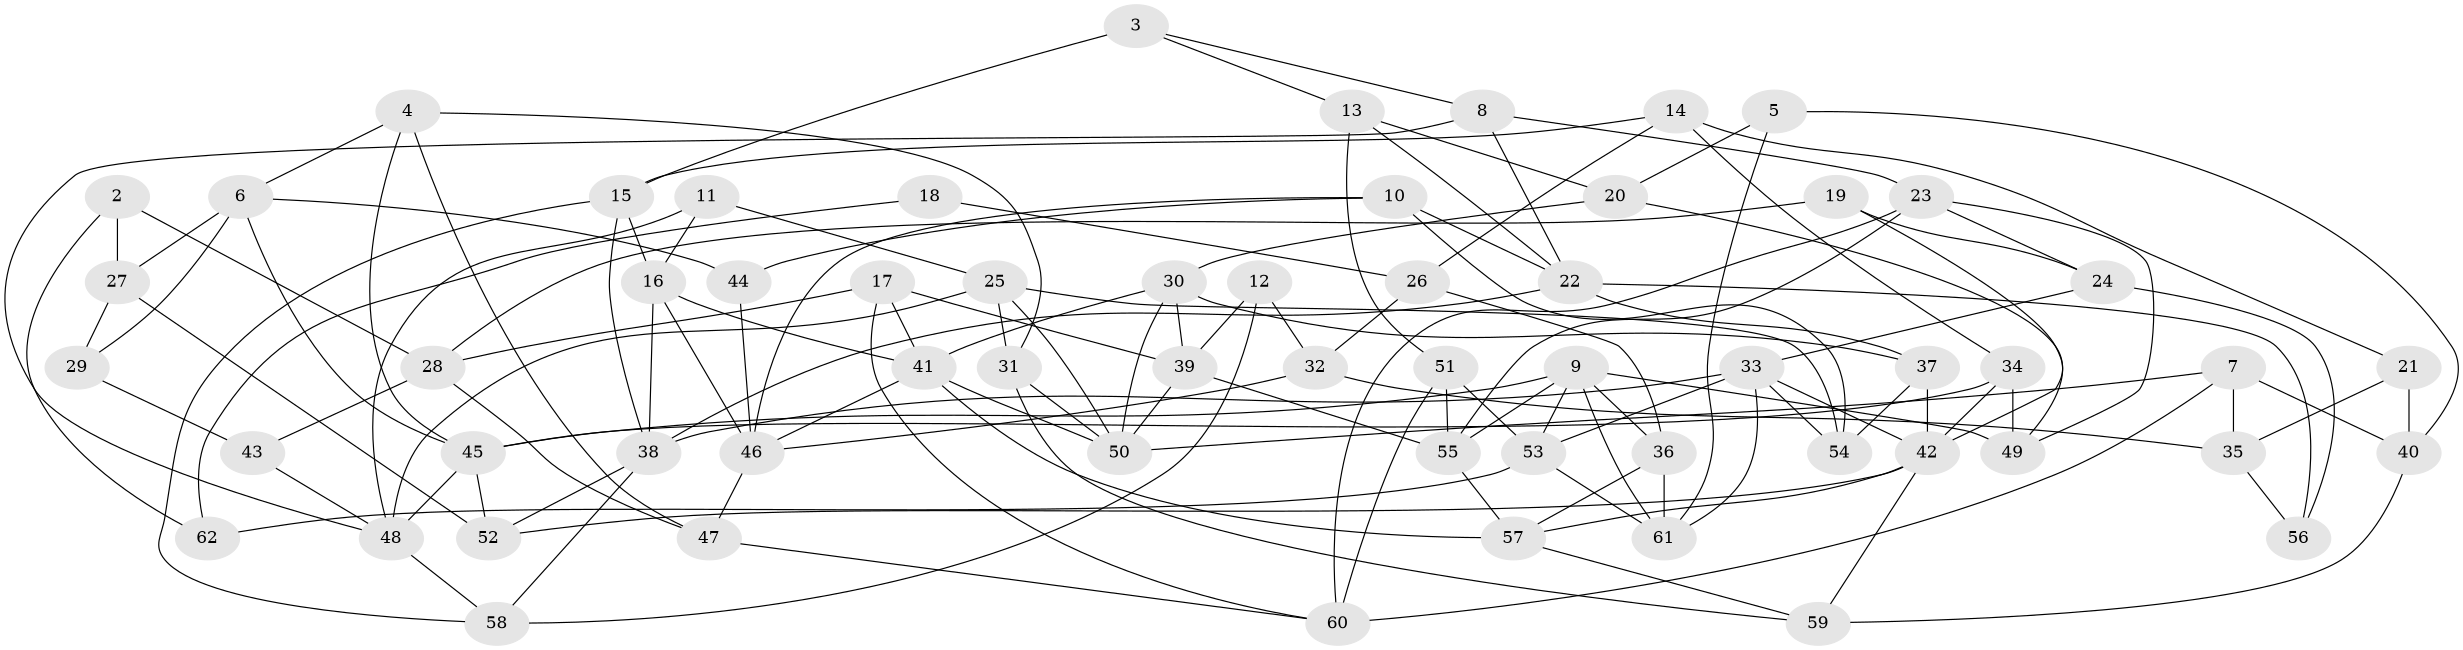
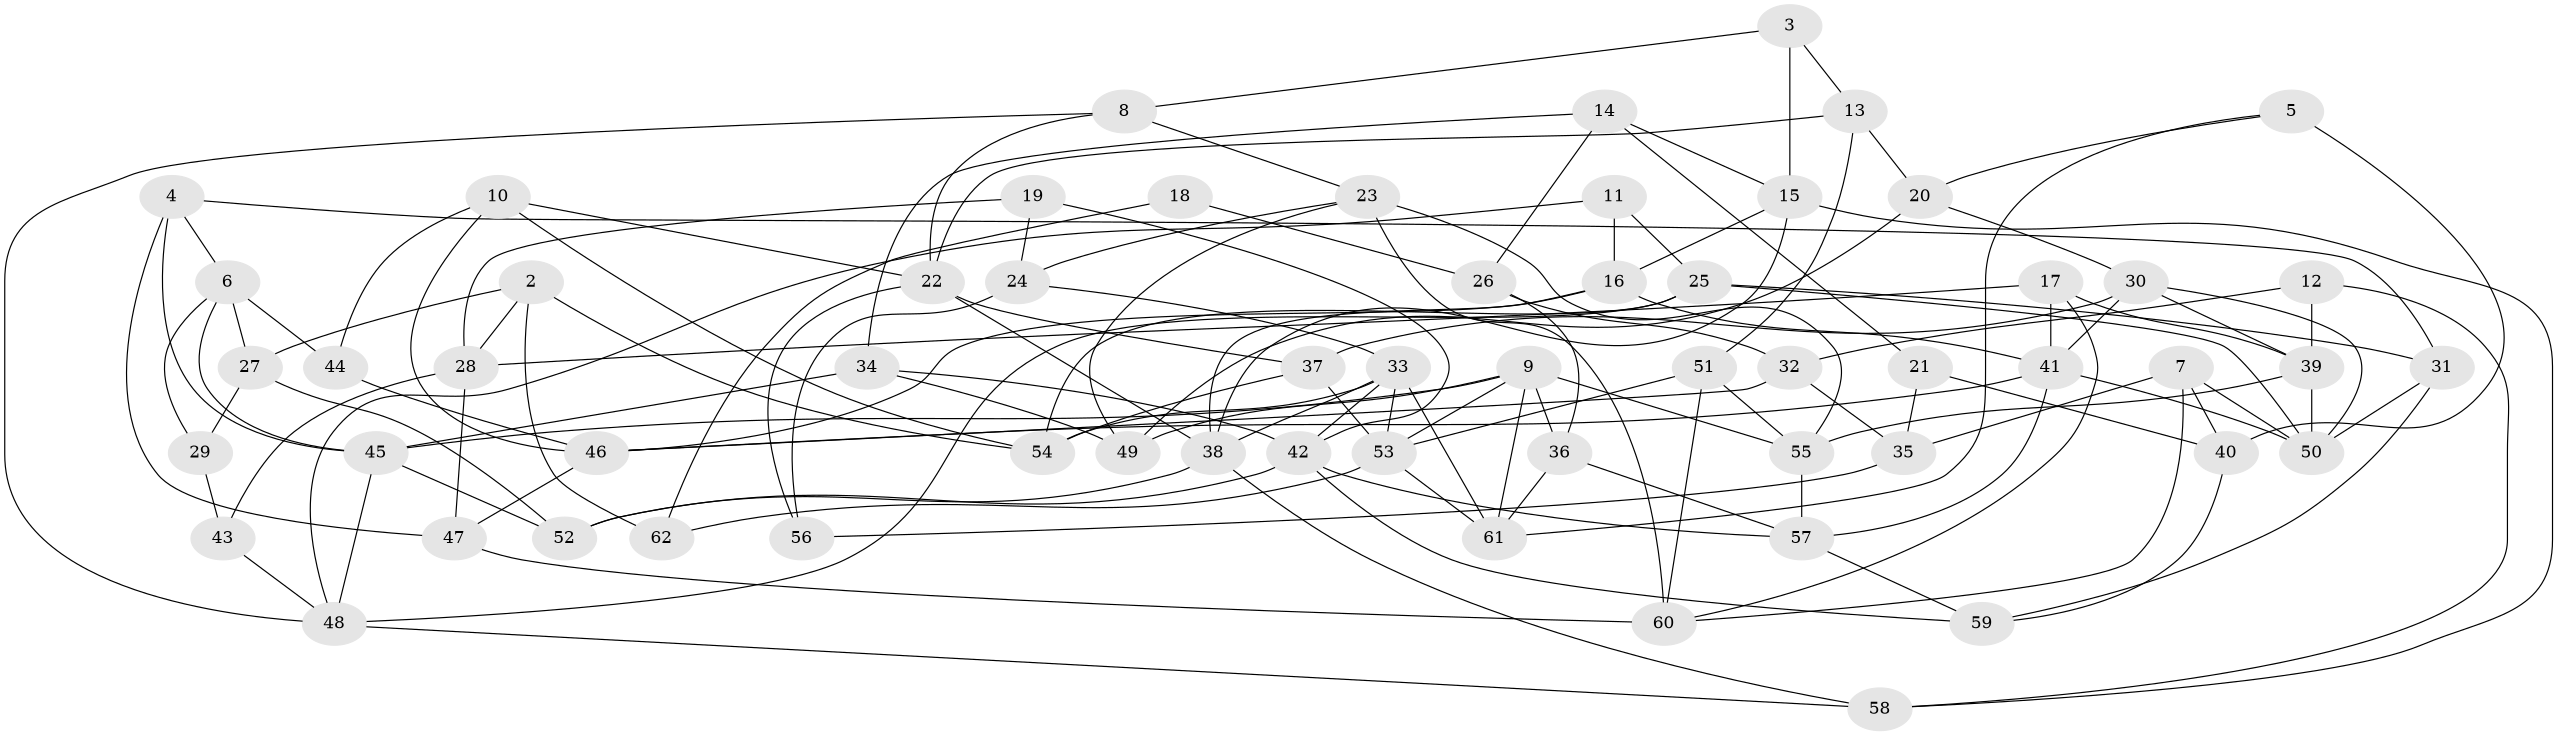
none -> (785, 403)
(1927, 411) -> (1349, 410)
